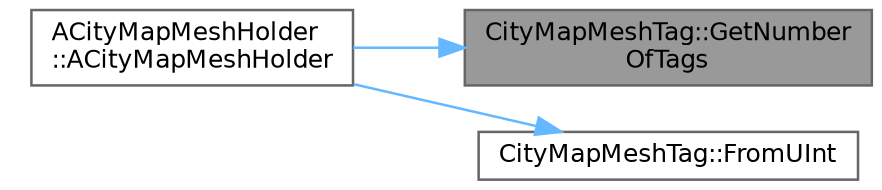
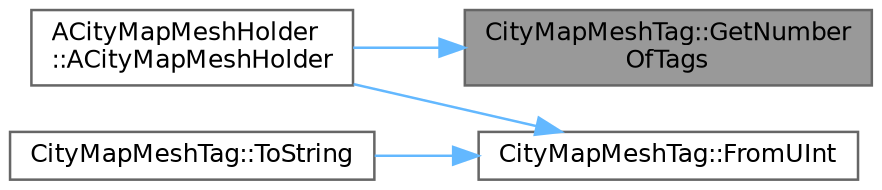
none -> (192, 156)
